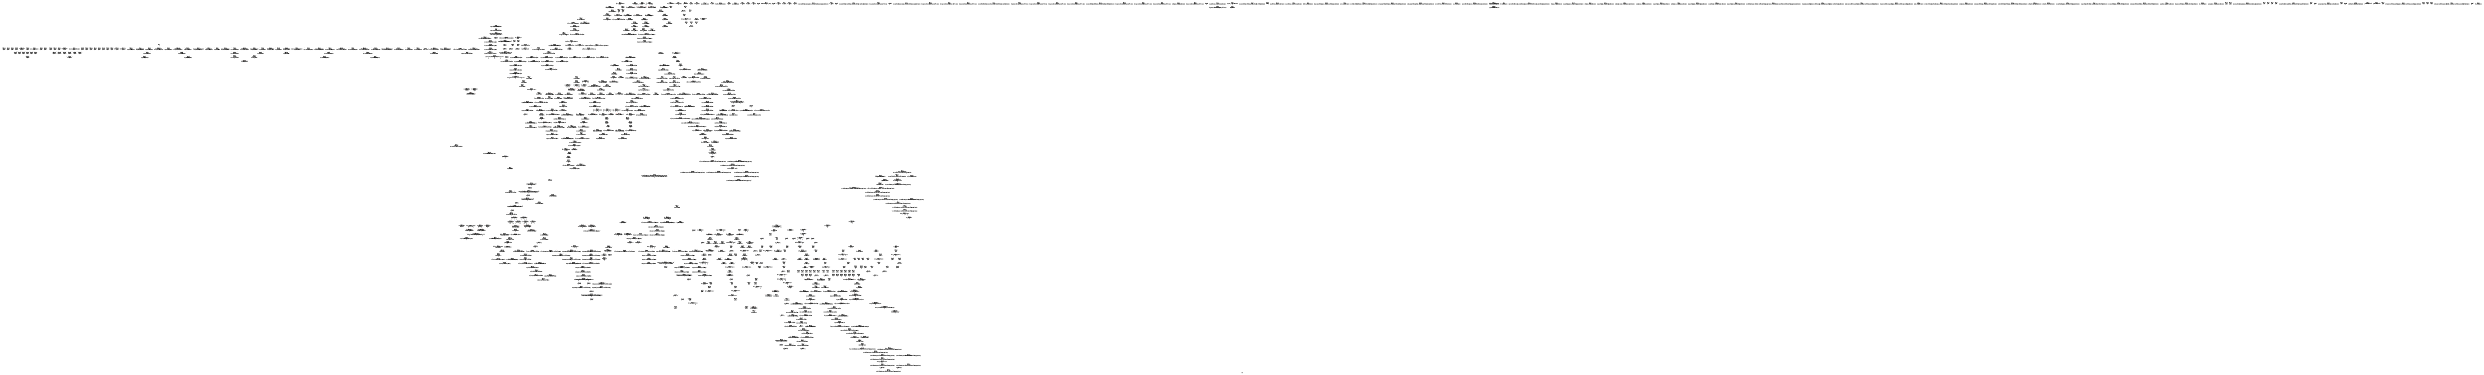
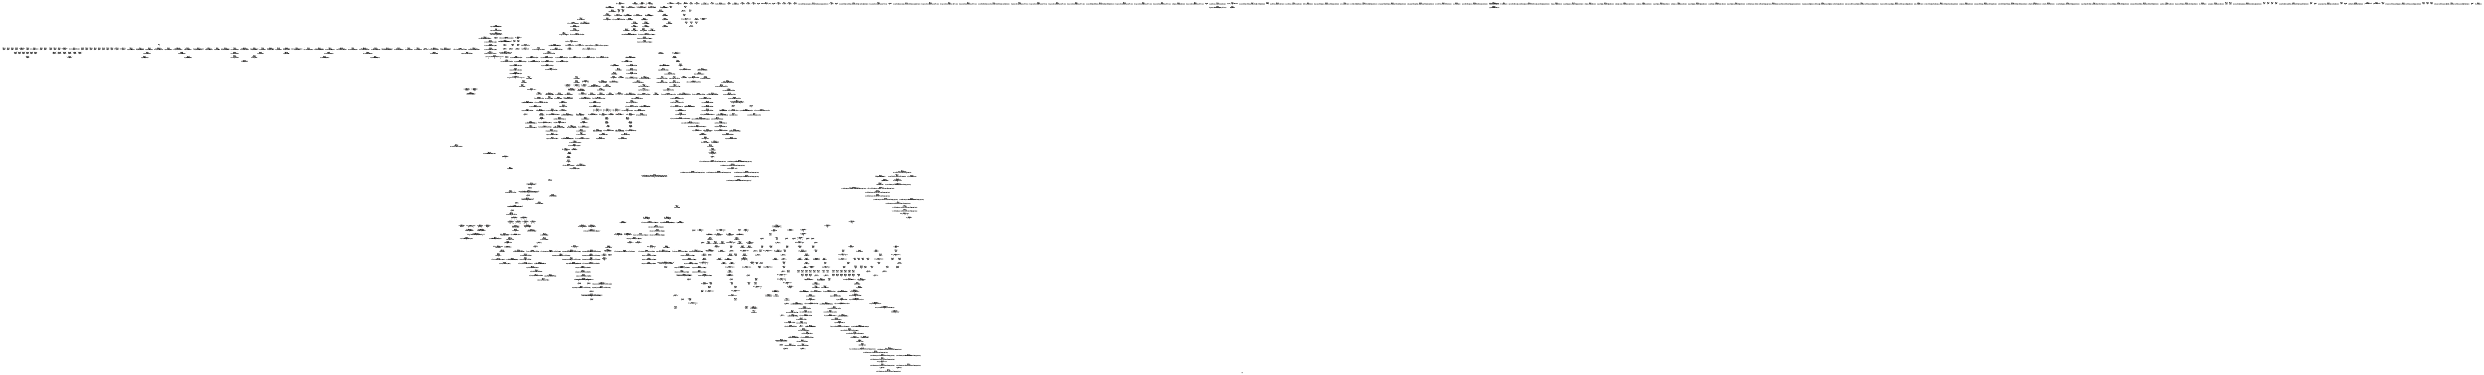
none -> (783, 255)
